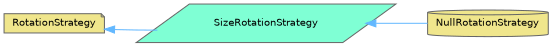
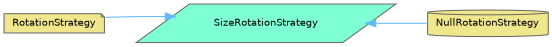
(136, 30) -> (135, 17)
